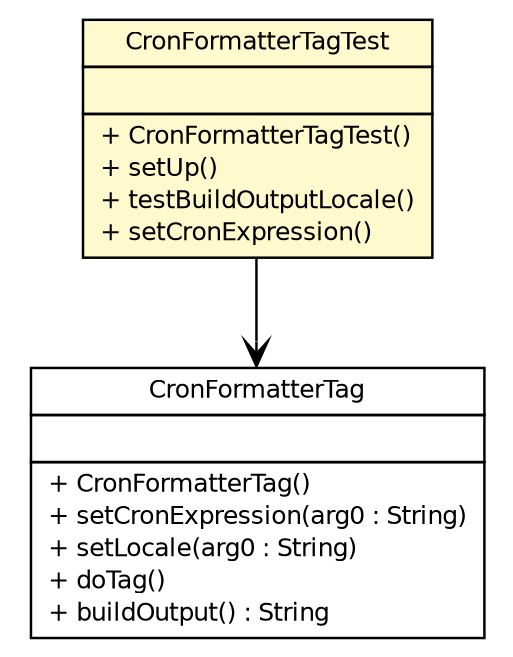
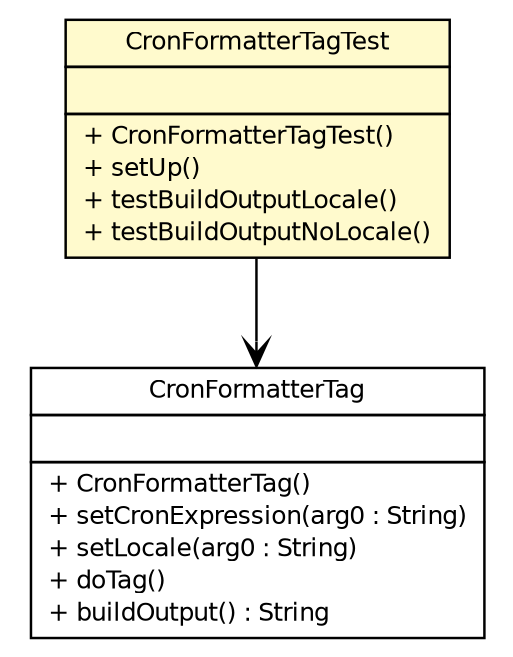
(237, 233) -> (258, 233)
